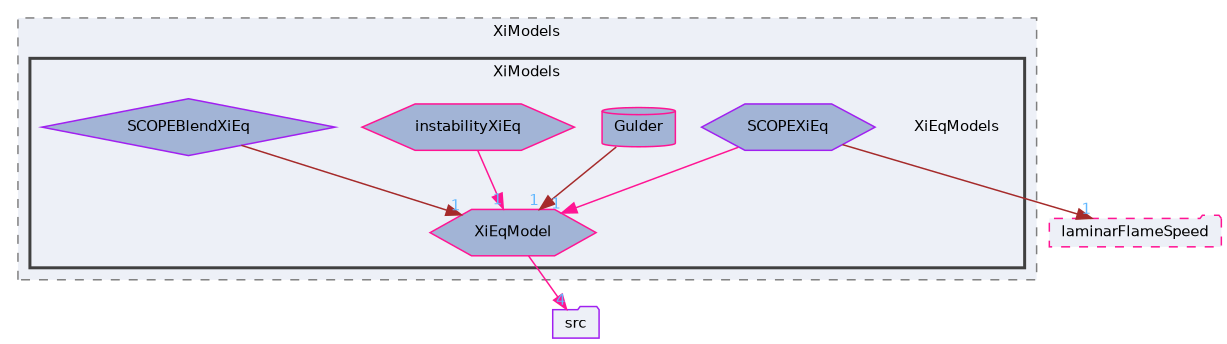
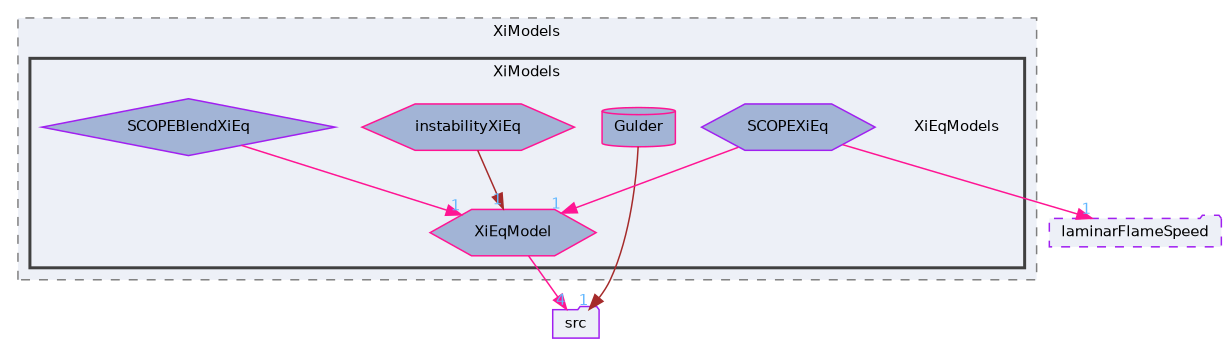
(487, 173) -> (487, 173)
(584, 173) -> (628, 225)
(344, 178) -> (344, 178)
(960, 179) -> (960, 179)
(1135, 233) -> (1135, 233)
